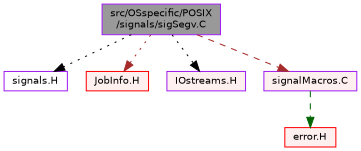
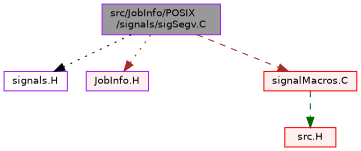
(161, 19) -> (161, 19)
(117, 81) -> (117, 81)
(206, 81) -> none
(310, 81) -> (310, 81)
(310, 137) -> (310, 137)
